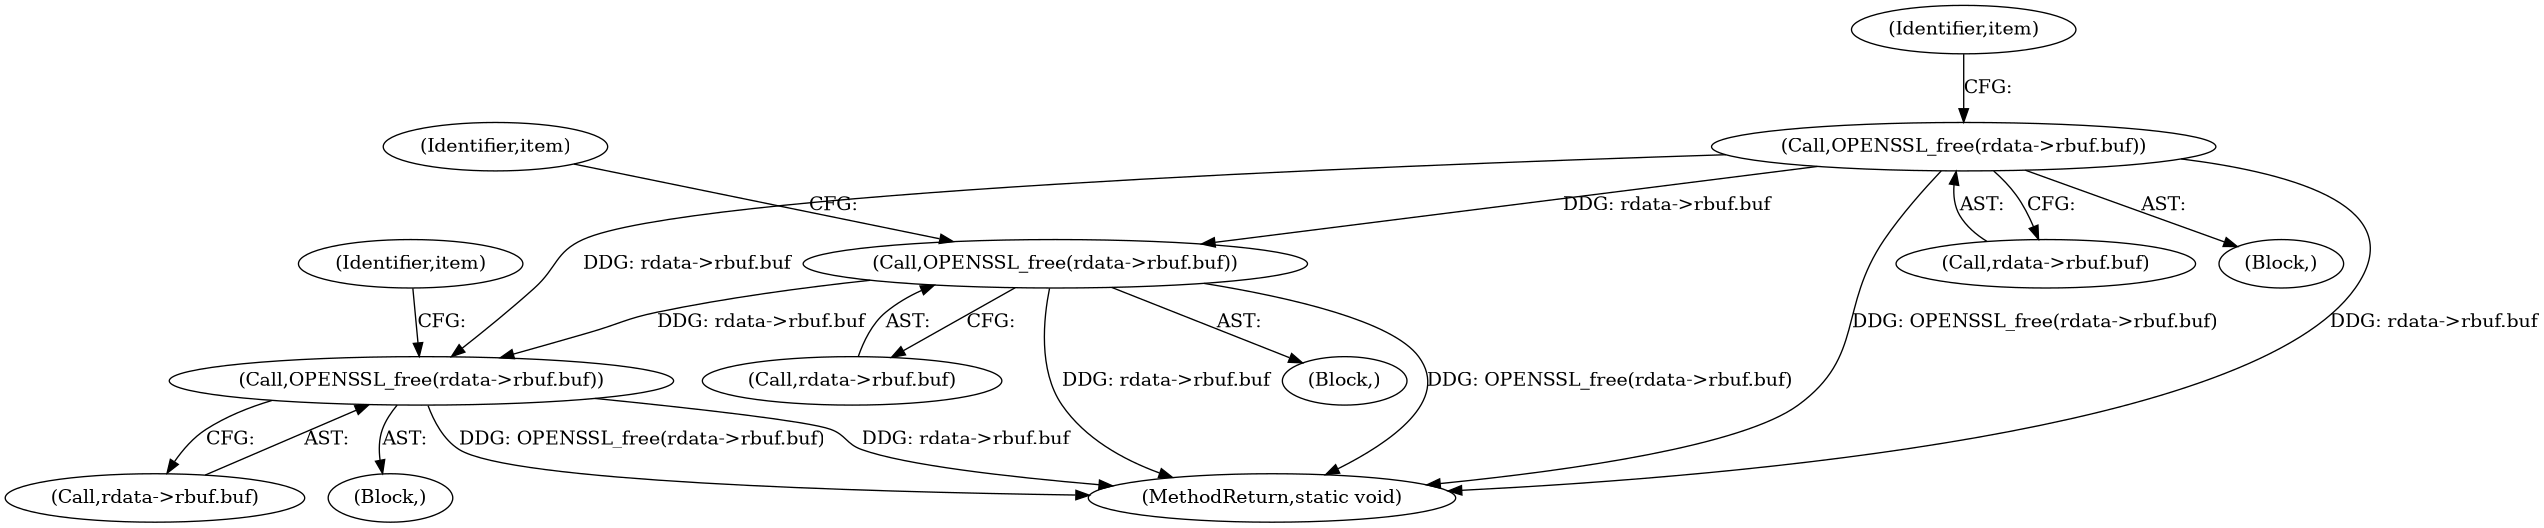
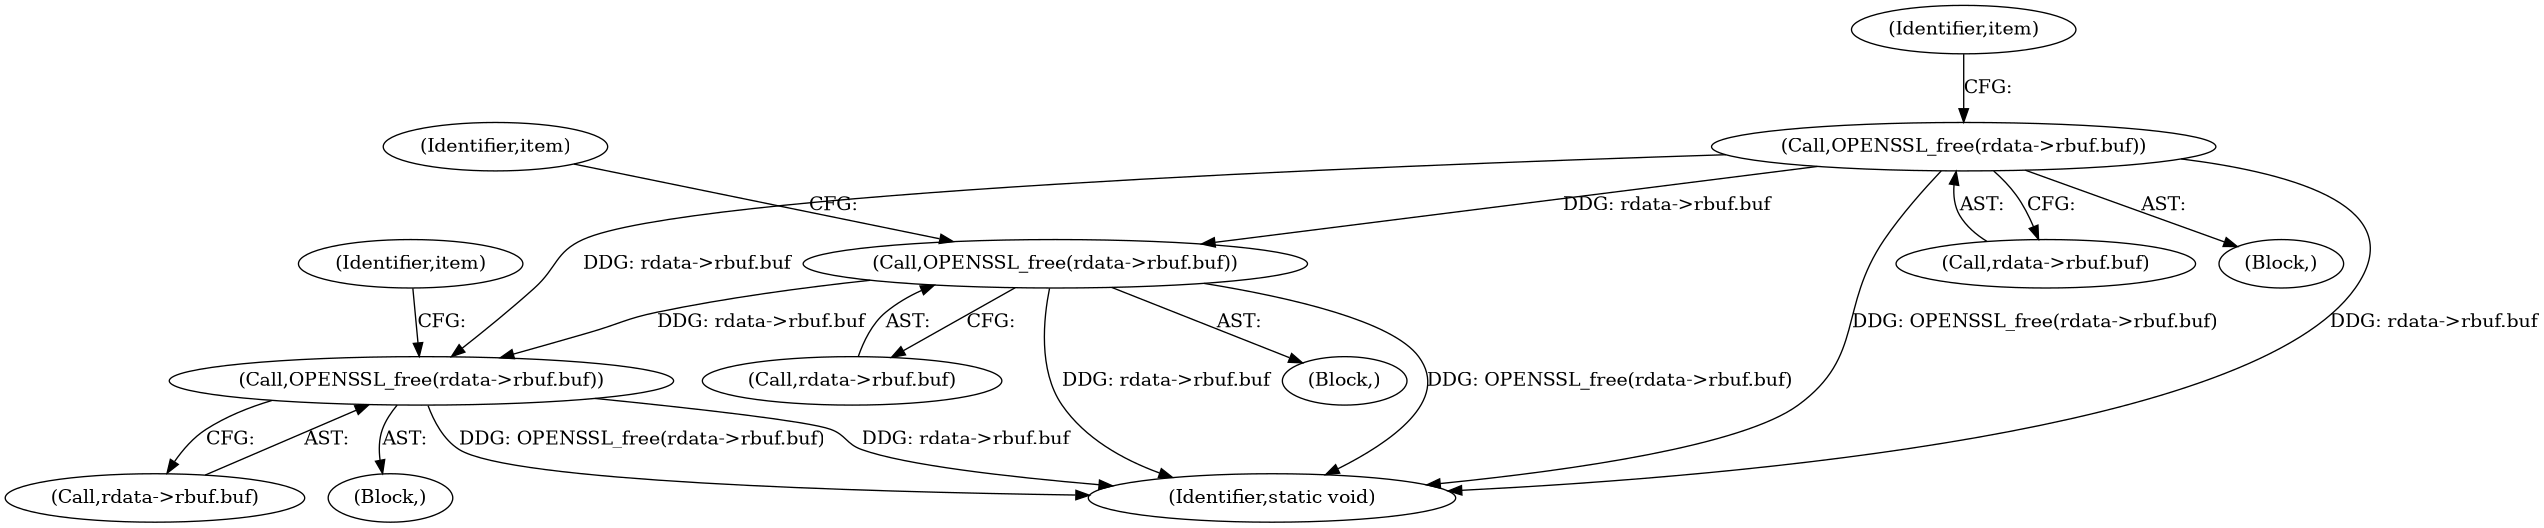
(1272, 498) -> (1272, 498)
